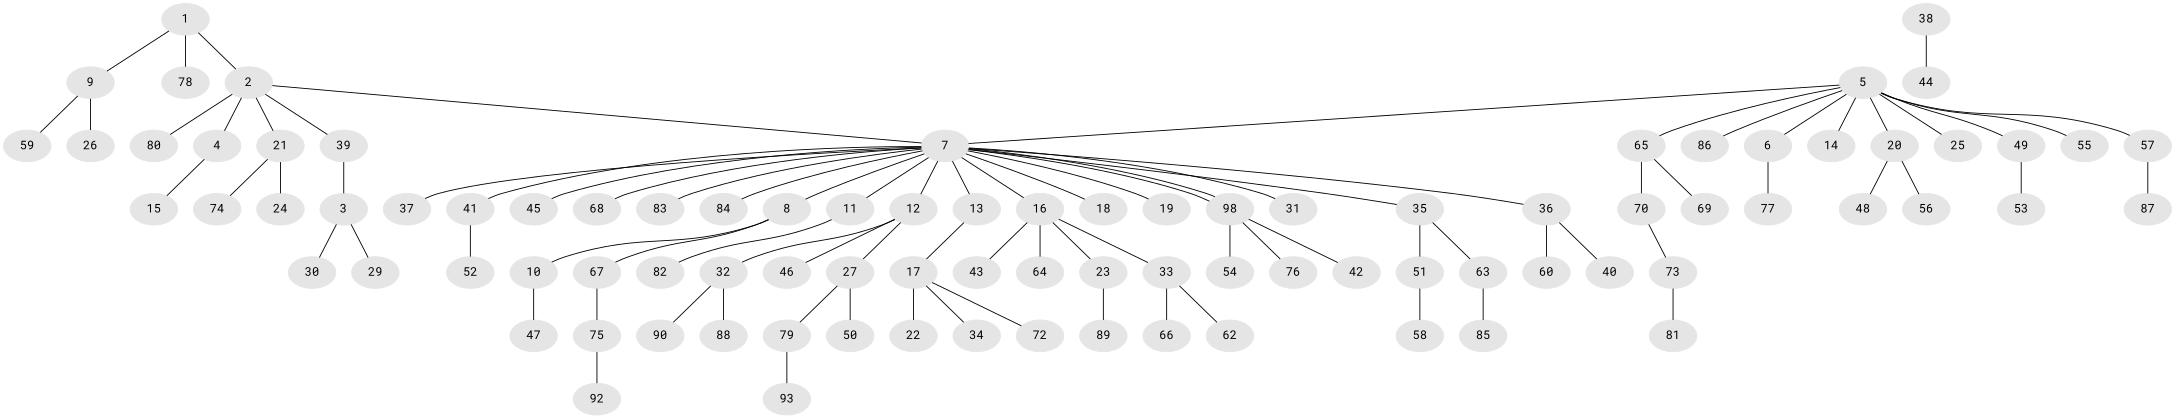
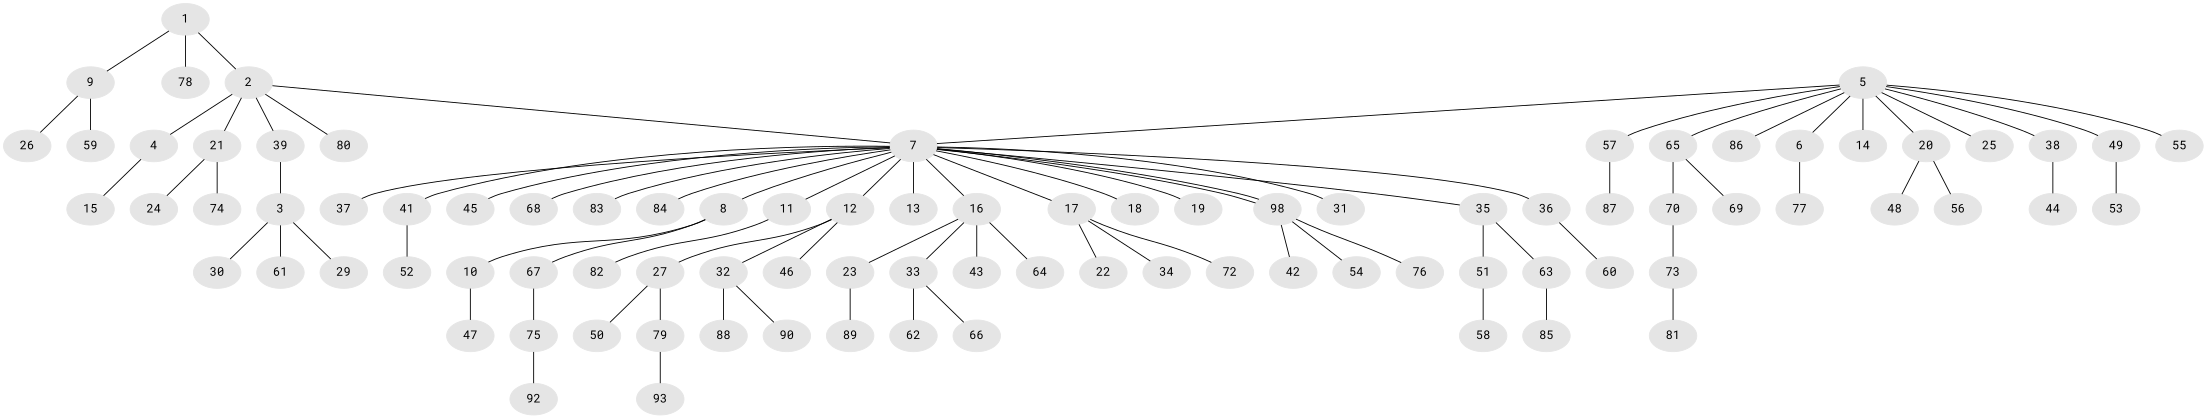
none -> (1961, 110)
(945, 241) -> (993, 178)
none -> (280, 273)
(1610, 273) -> none
